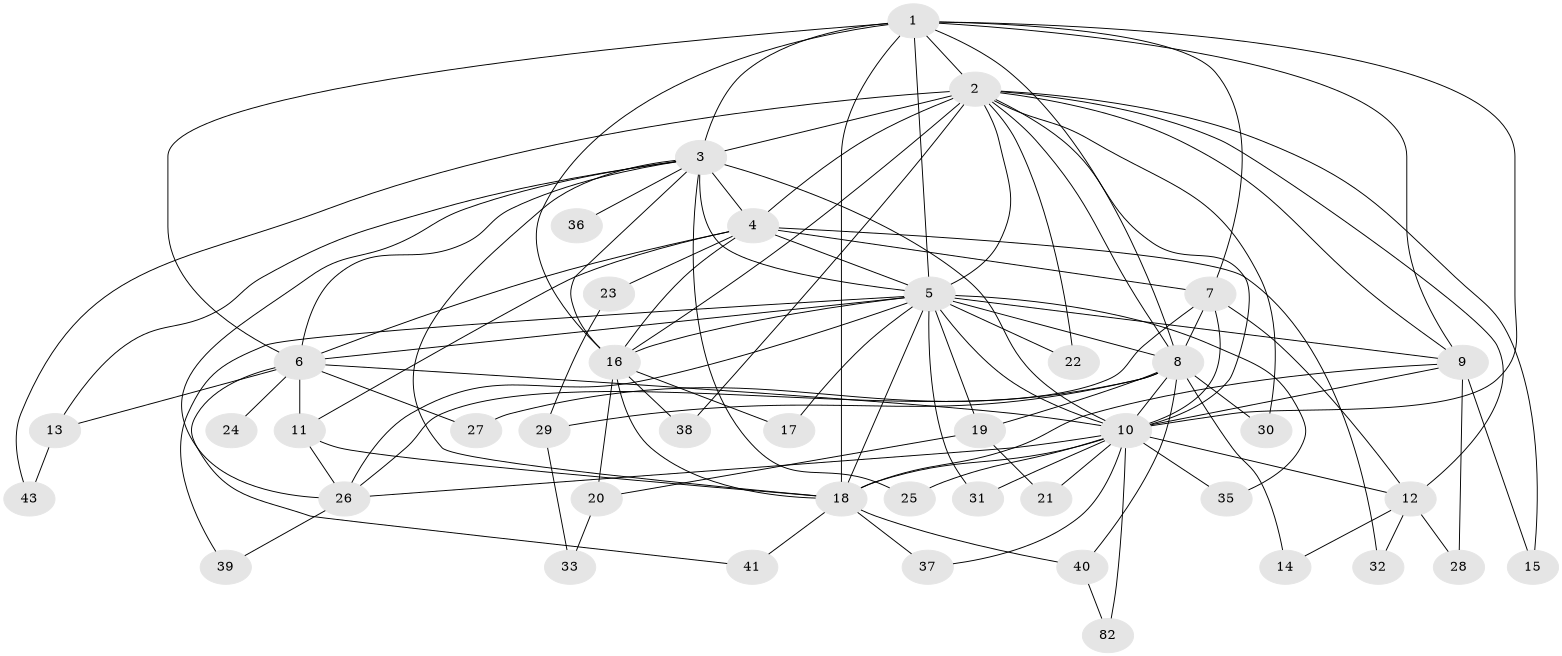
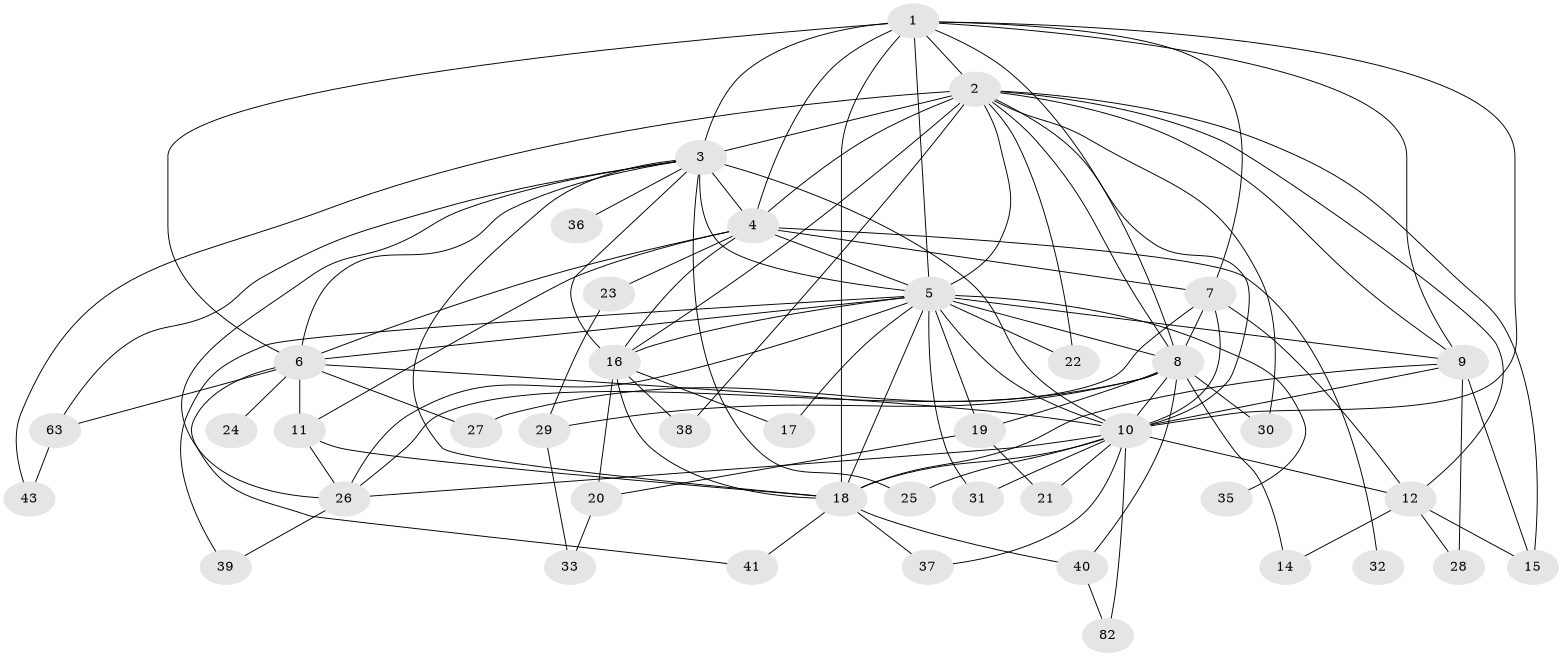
(624, 118) -> (808, 98)
(55, 431) -> (55, 431)
(1176, 465) -> none
(1395, 533) -> (1472, 533)
